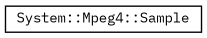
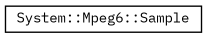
(103, 19) -> (103, 19)
